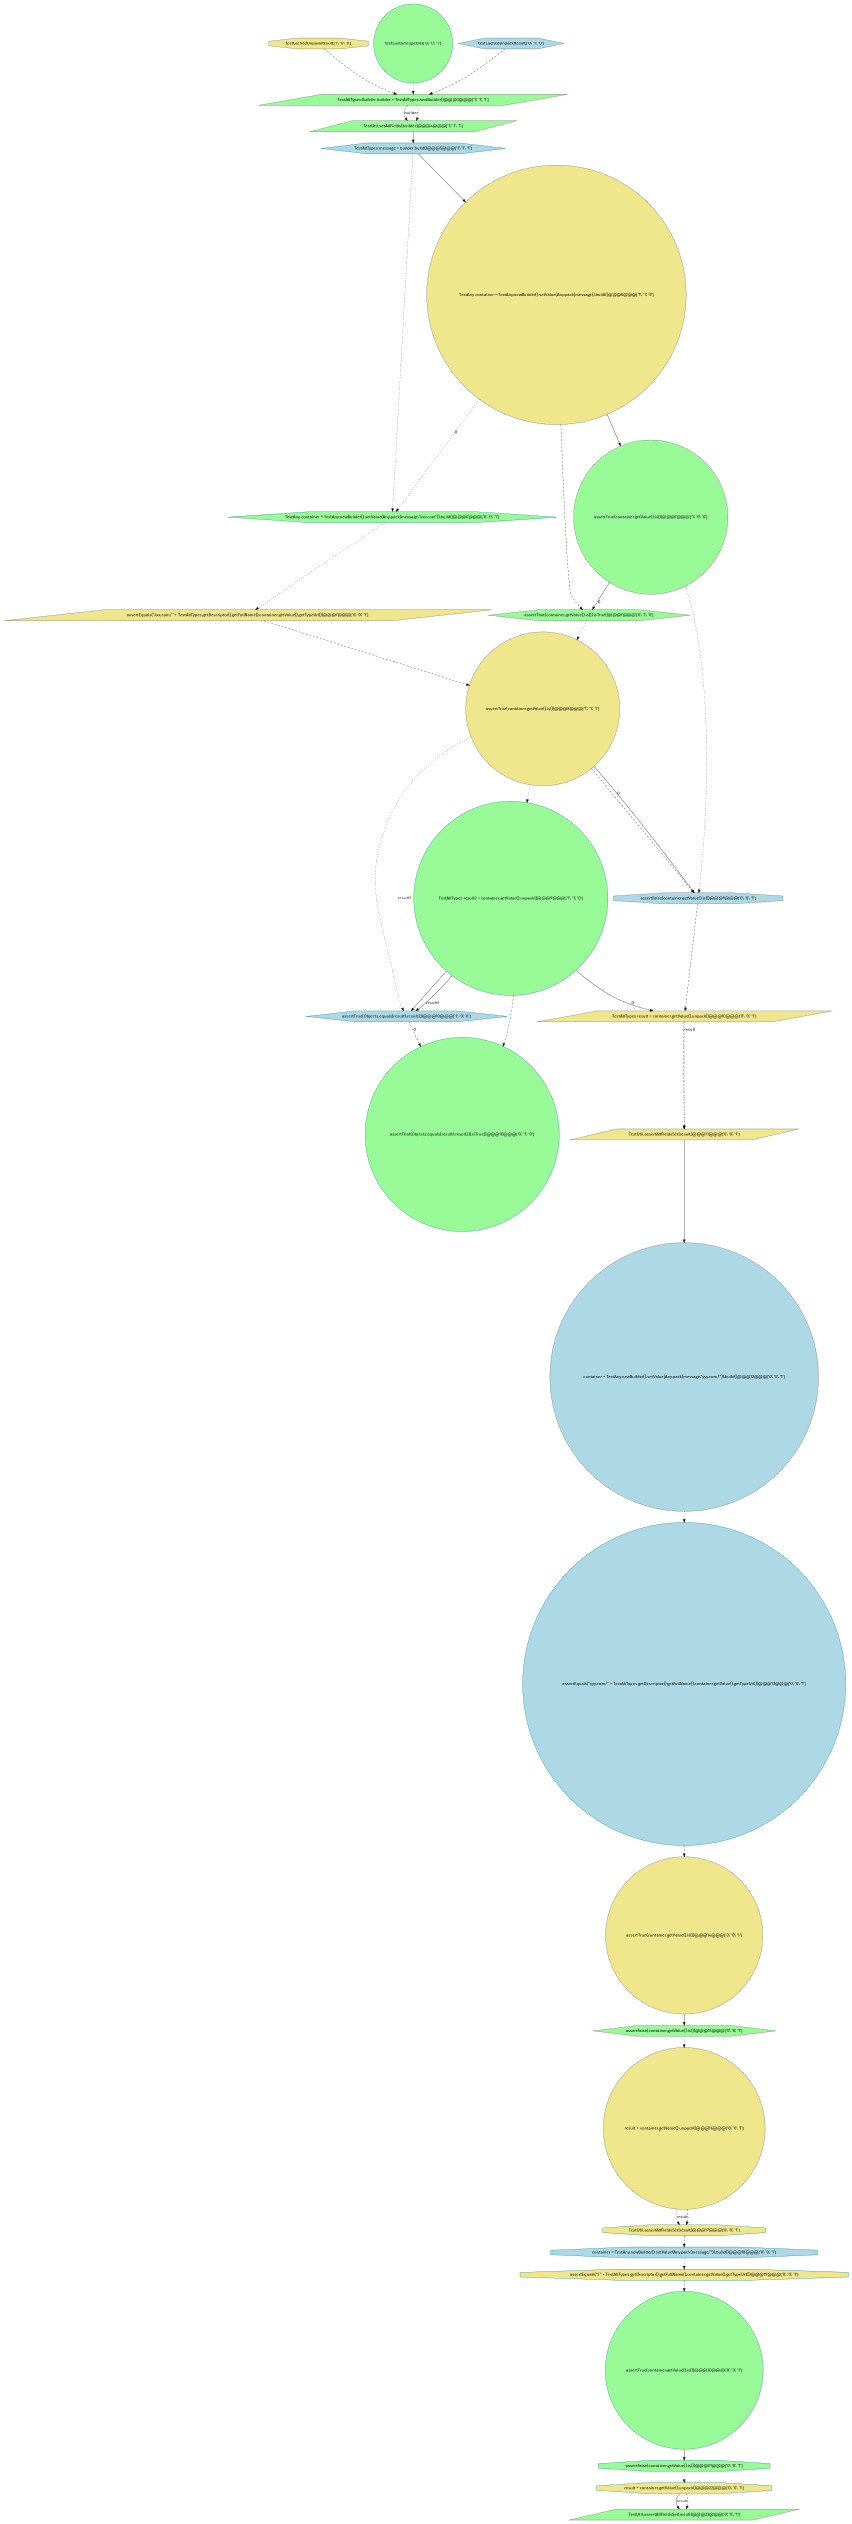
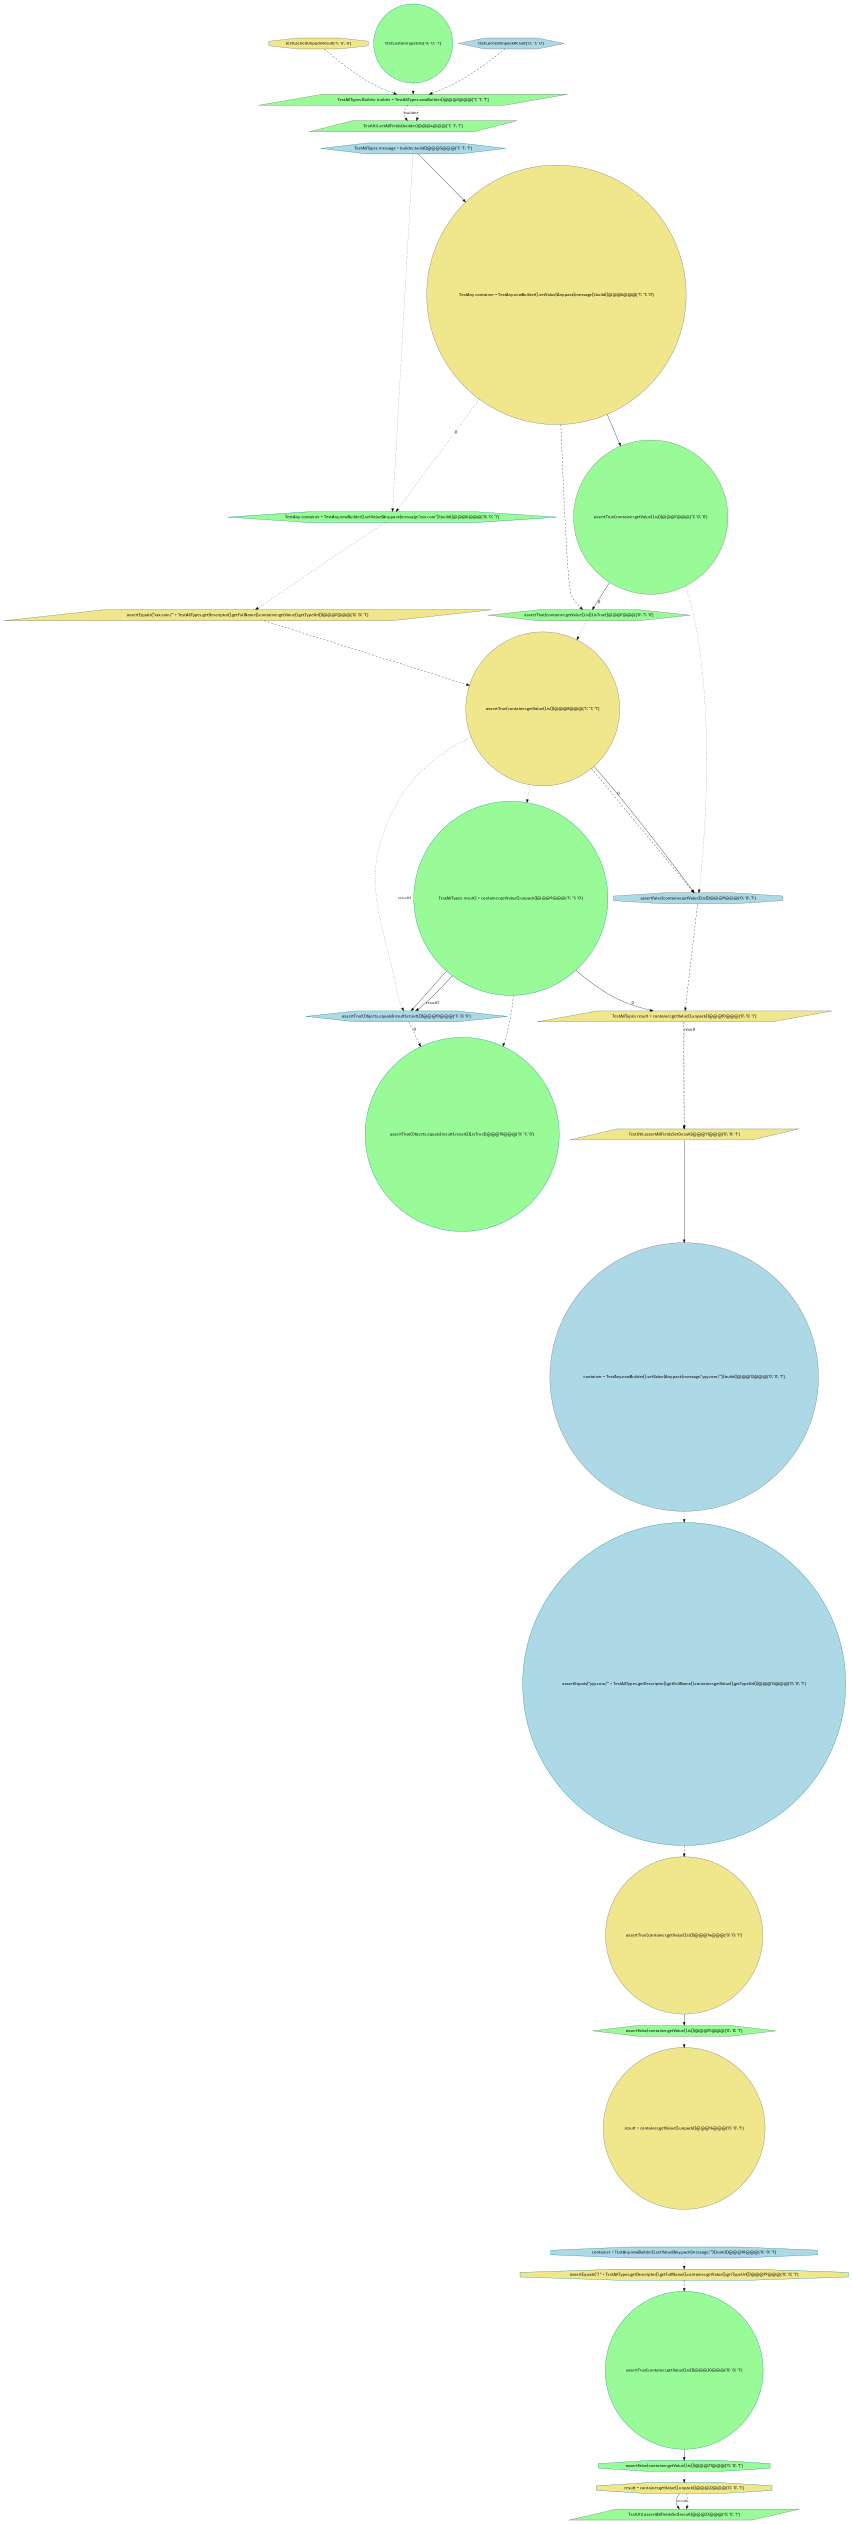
(413, 136) -> none
(684, 2230) -> none
